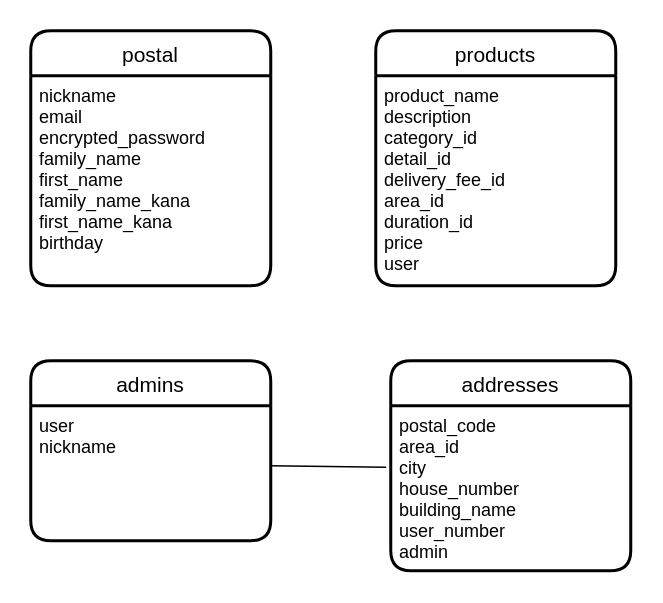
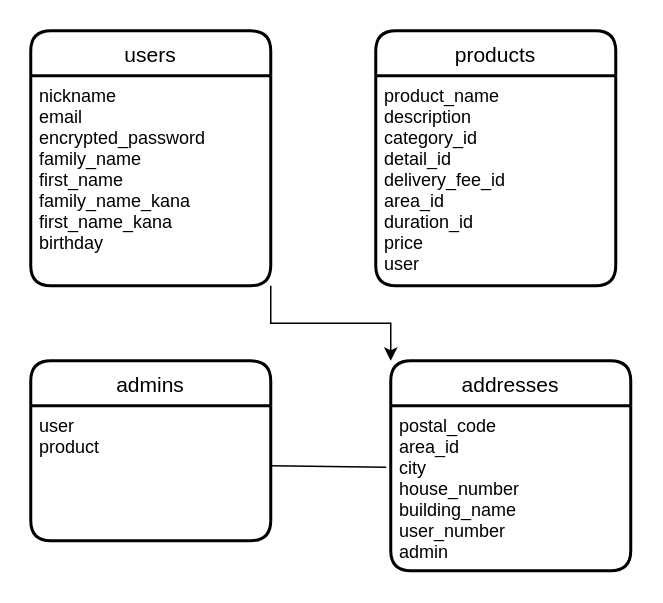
(150, 55) -> (150, 55)
none -> (326, 323)
(59, 426) -> (59, 426)
